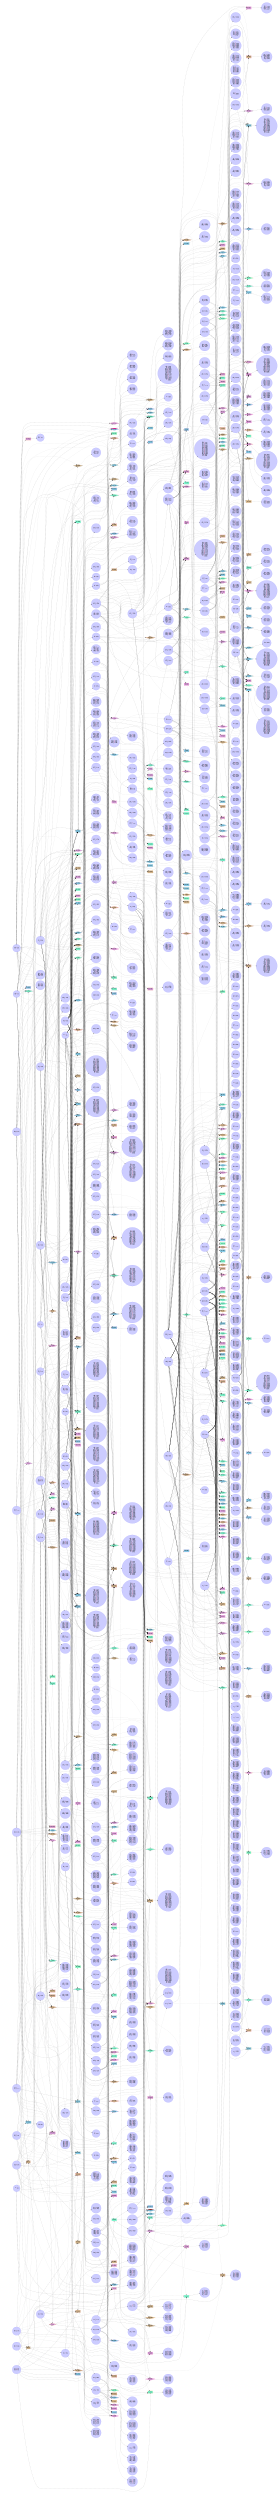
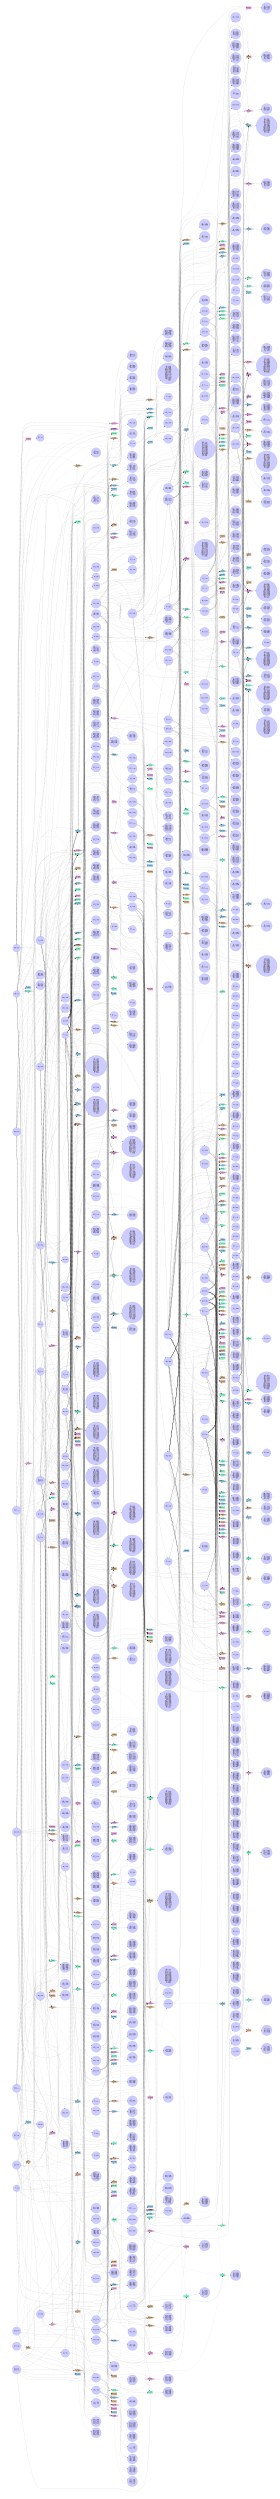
(186, 472) -> (186, 472)
(78, 2242) -> (78, 2242)
(223, 2275) -> (223, 2275)
